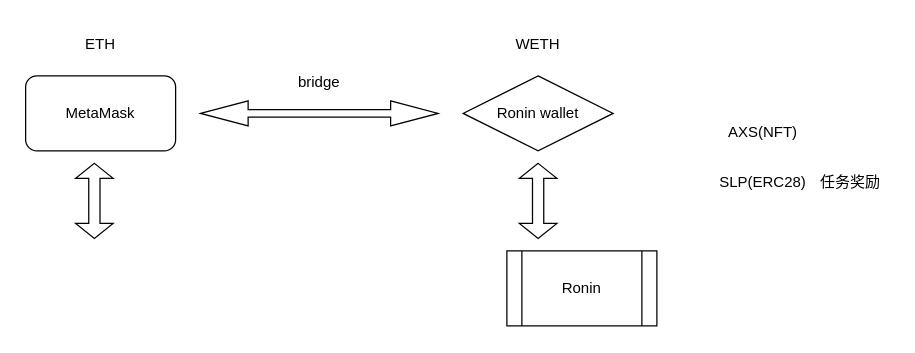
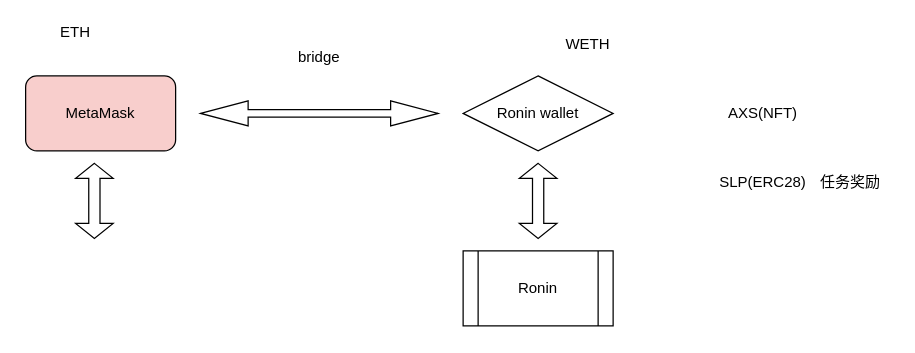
(101, 44) -> (76, 32)
(538, 44) -> (588, 44)
(319, 82) -> (319, 57)
(101, 113) -> (101, 113)
(763, 132) -> (763, 113)
(582, 288) -> (538, 288)
